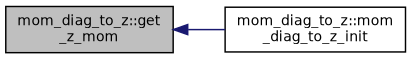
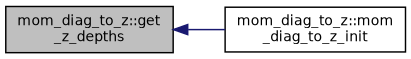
(89, 30) -> (89, 30)
